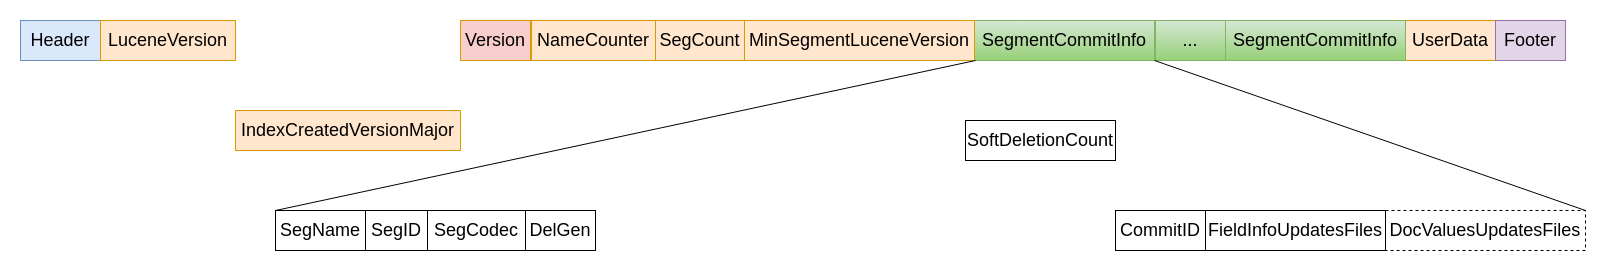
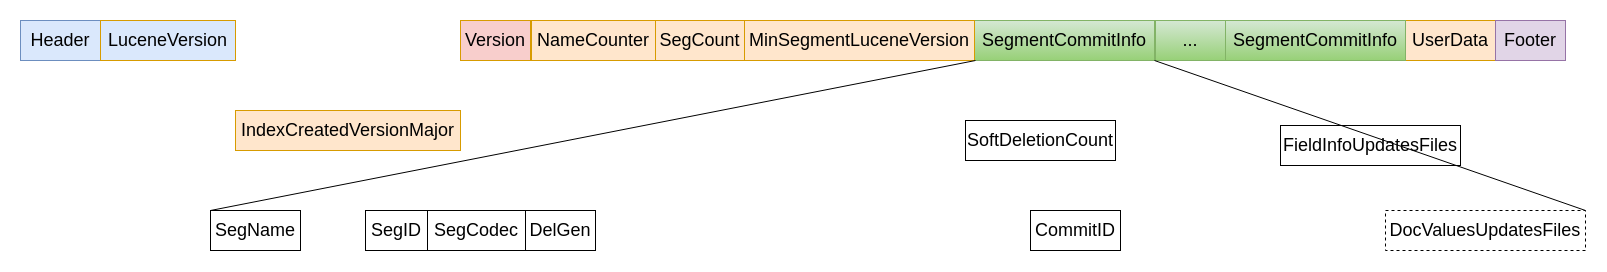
(168, 41) -> (168, 41)
(321, 231) -> (256, 231)
(1161, 231) -> (1076, 231)
(1296, 231) -> (1371, 146)
